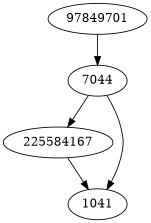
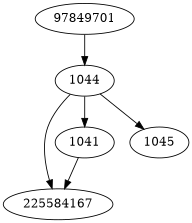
(98, 81) -> (85, 81)
none -> (159, 142)
(76, 170) -> (73, 169)
